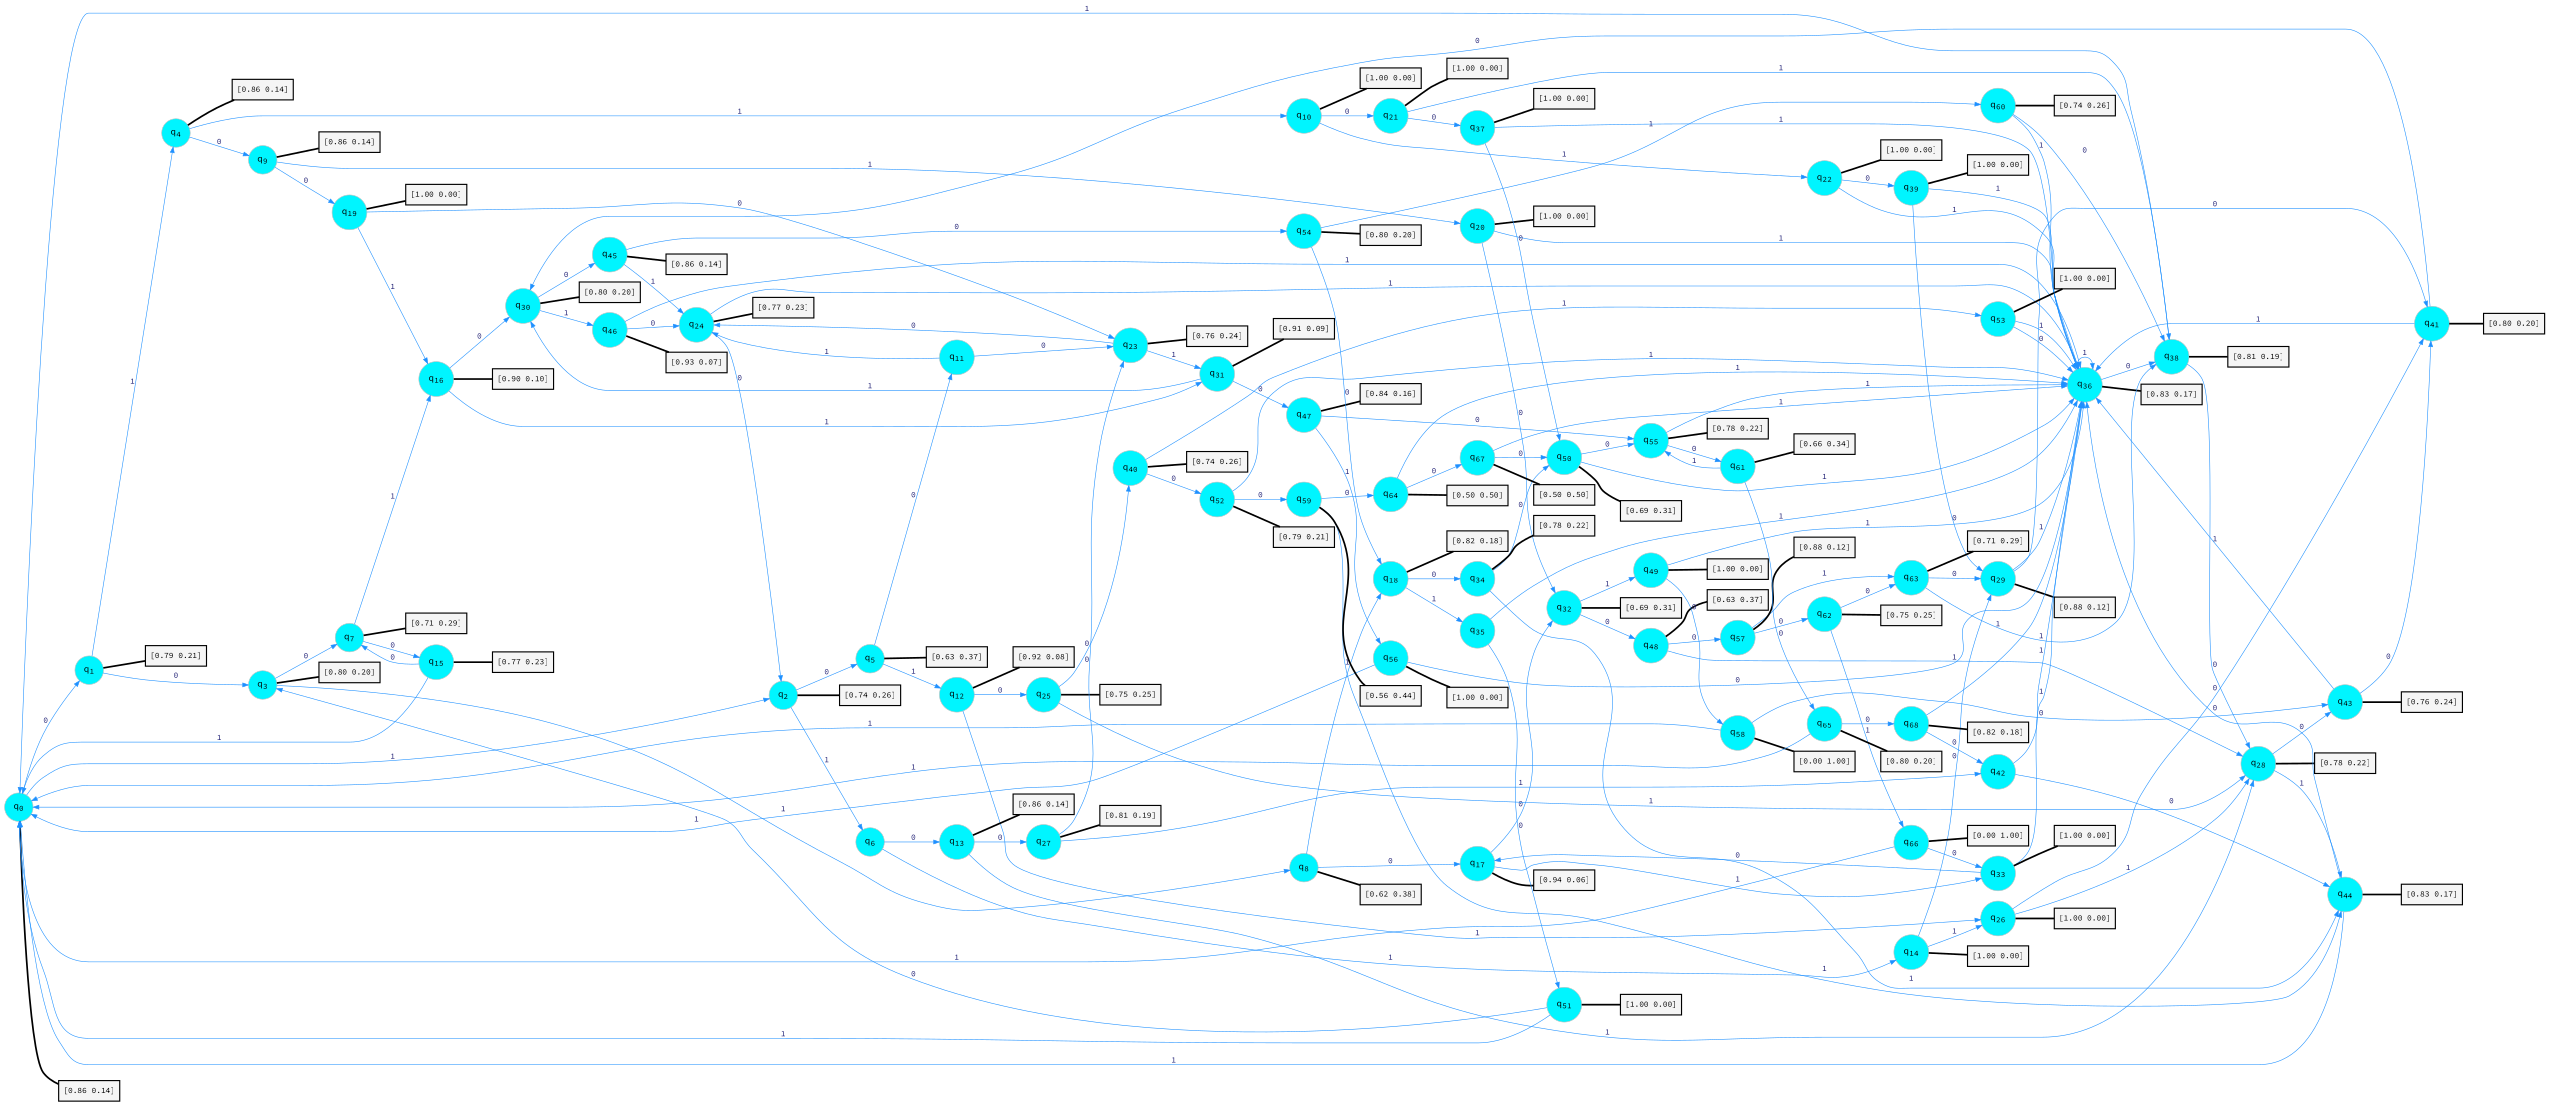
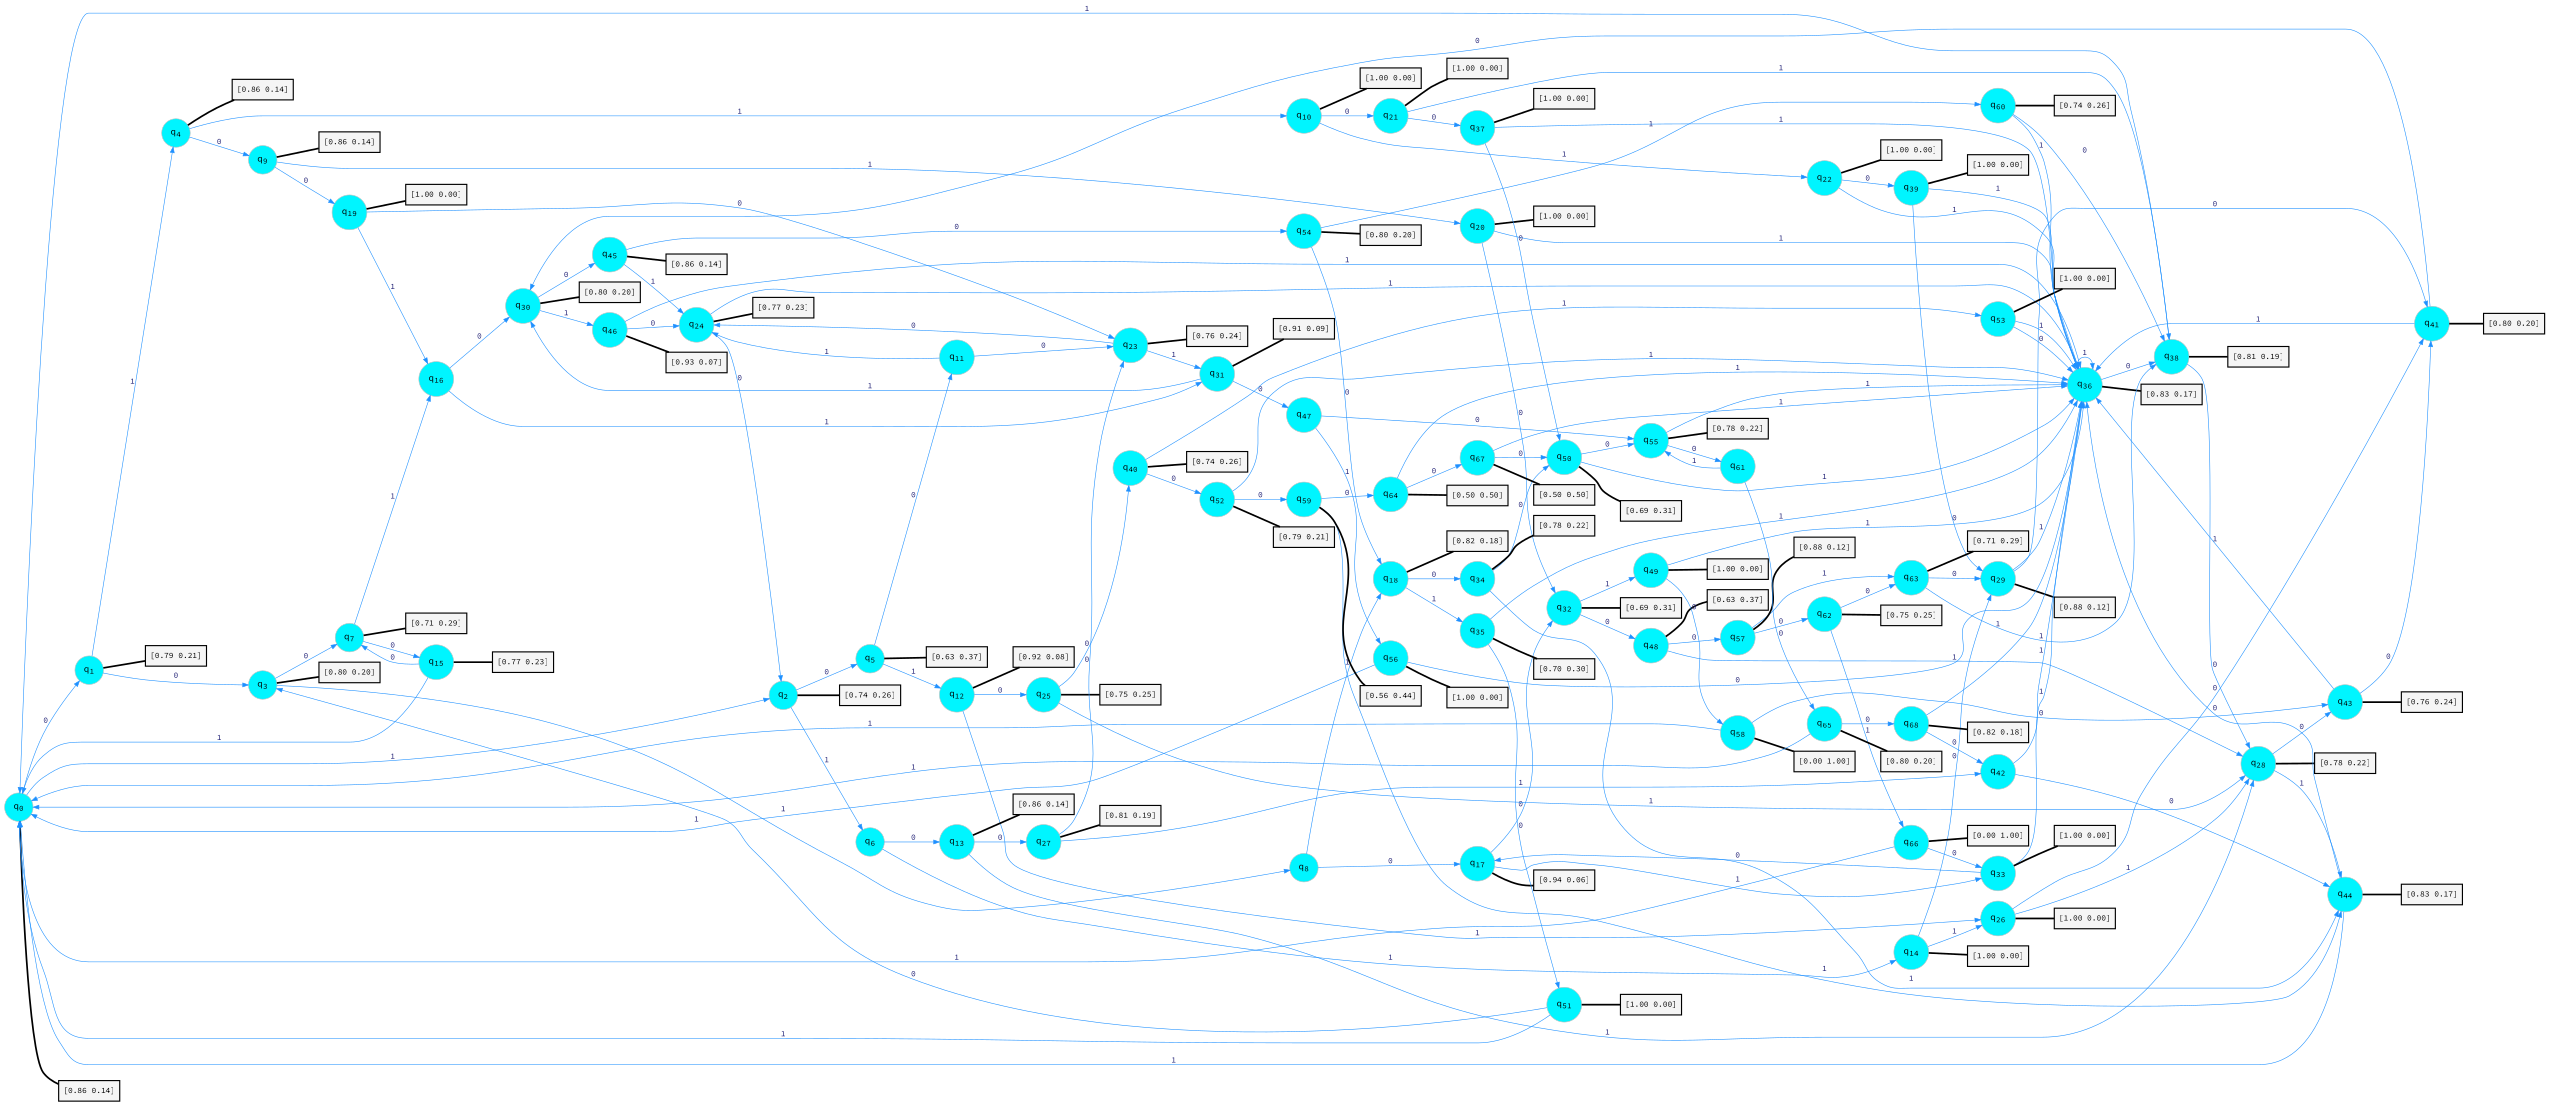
(523, 379) -> none
(1391, 394) -> none
(1824, 444) -> none
none -> (1564, 669)
(1391, 894) -> none
